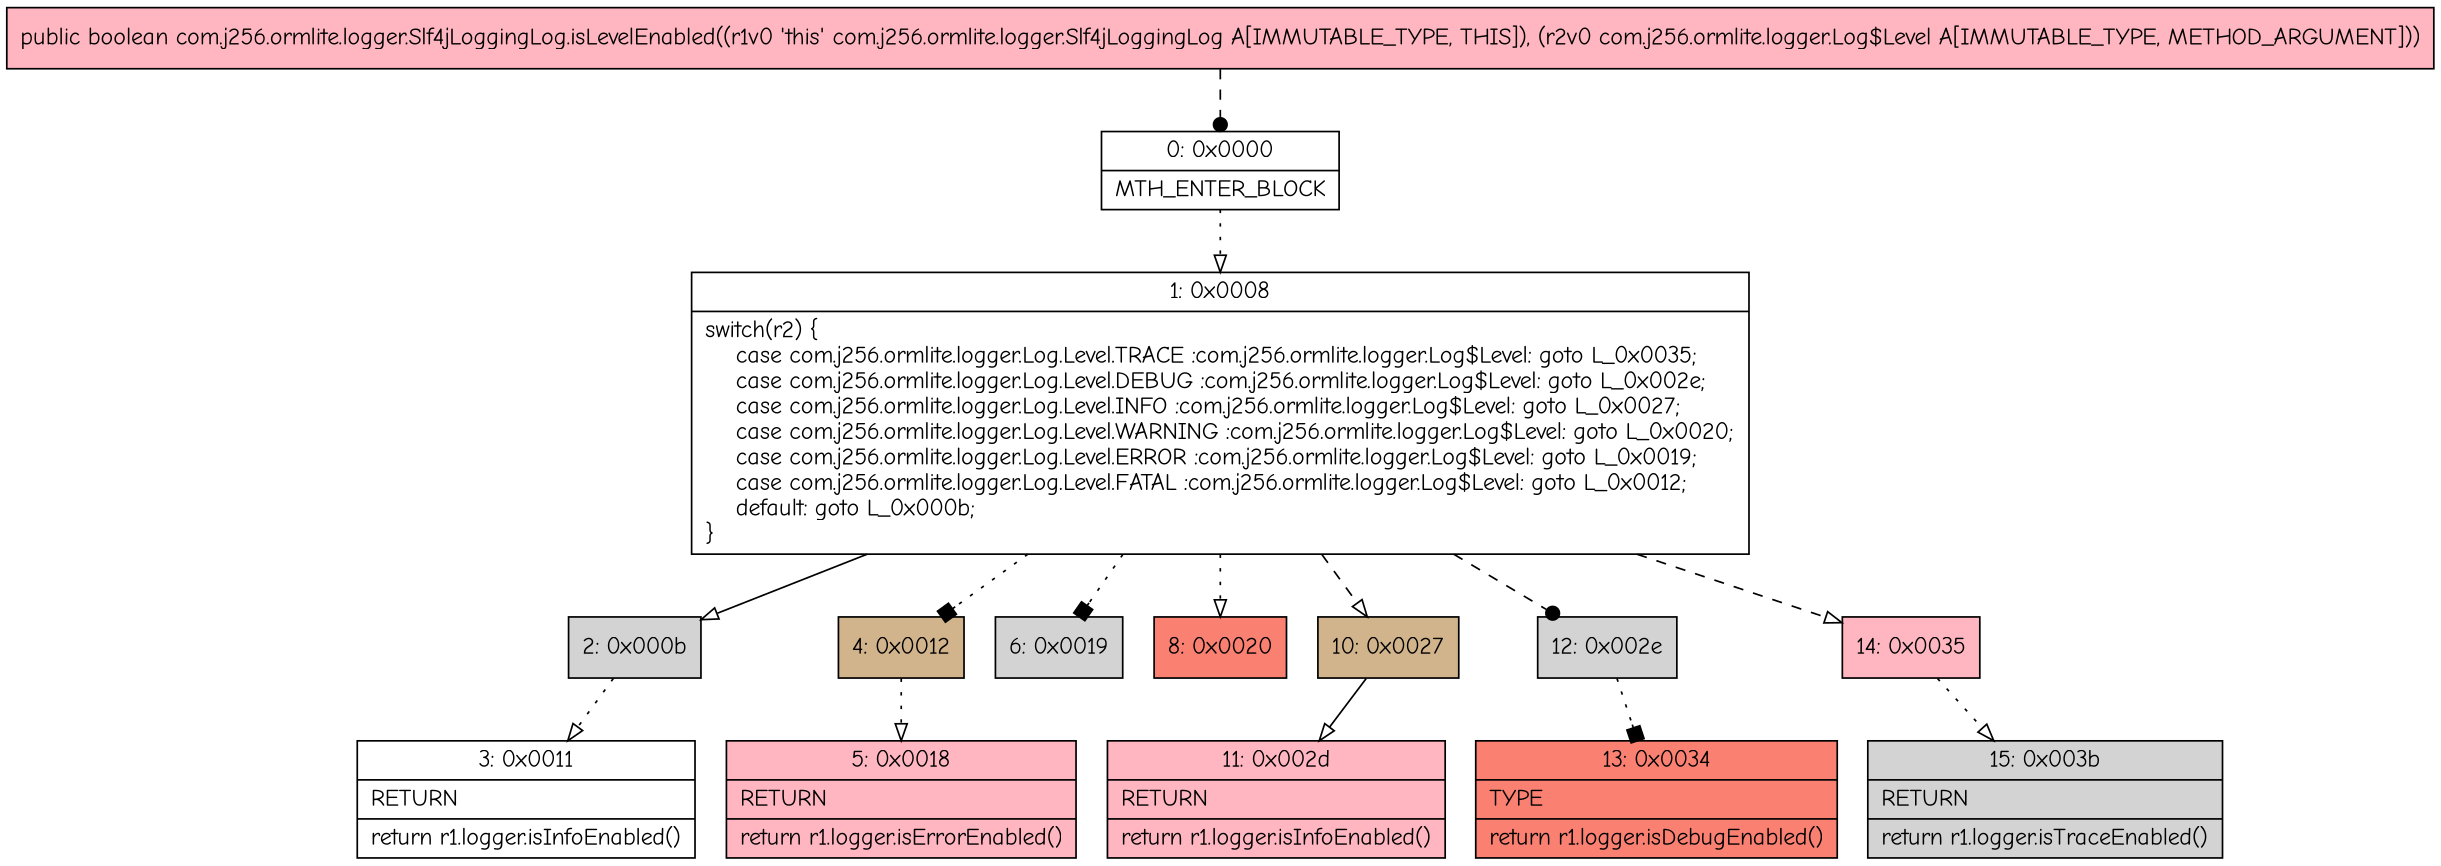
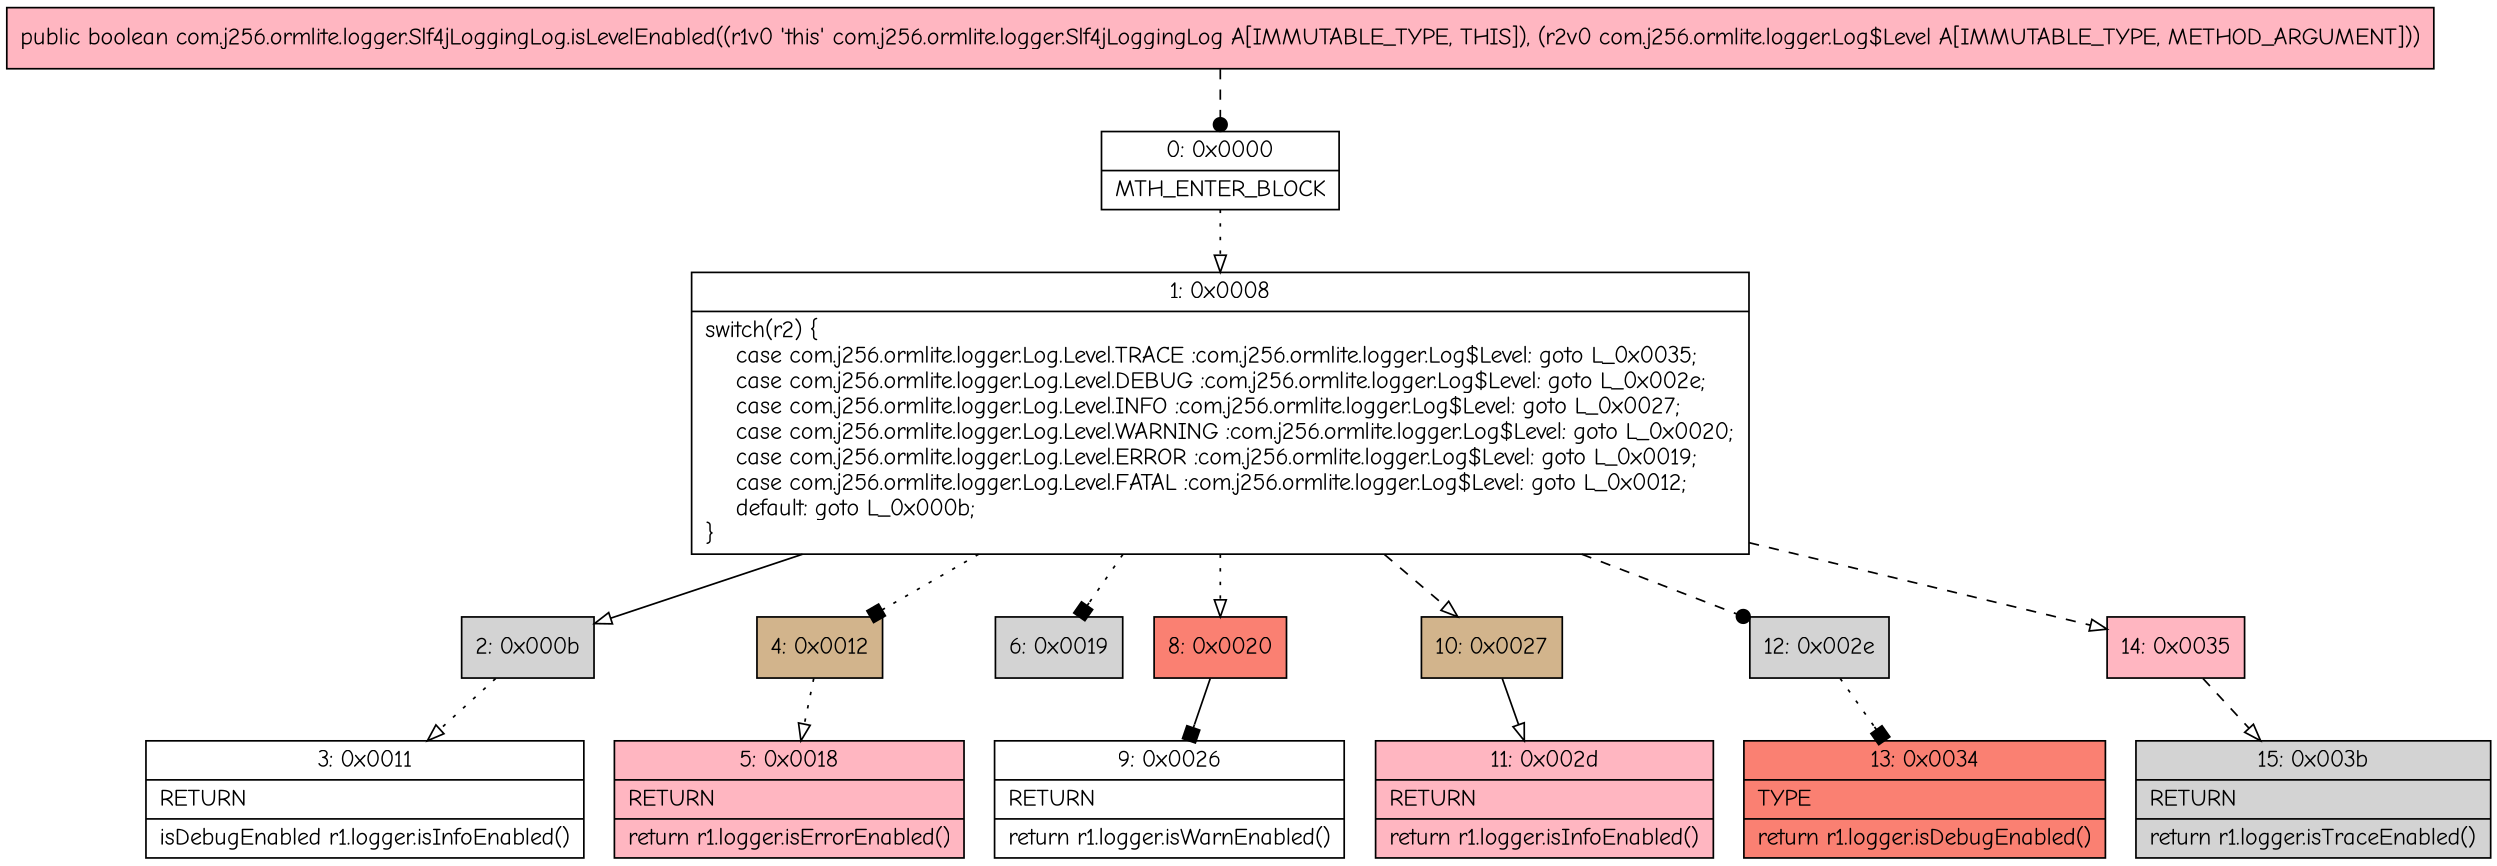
(1960, 703) -> (2226, 703)
none -> (1169, 799)
(526, 838) -> (365, 838)
